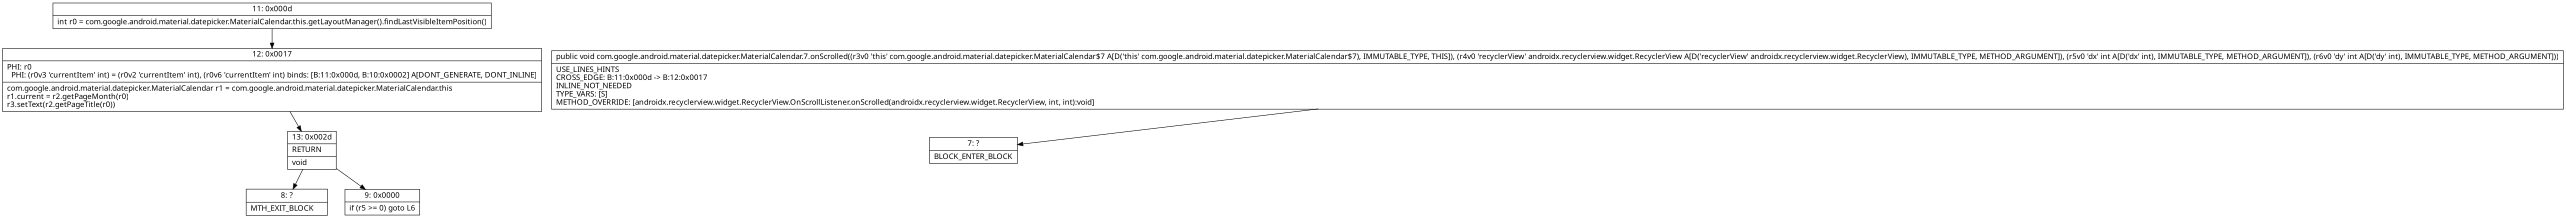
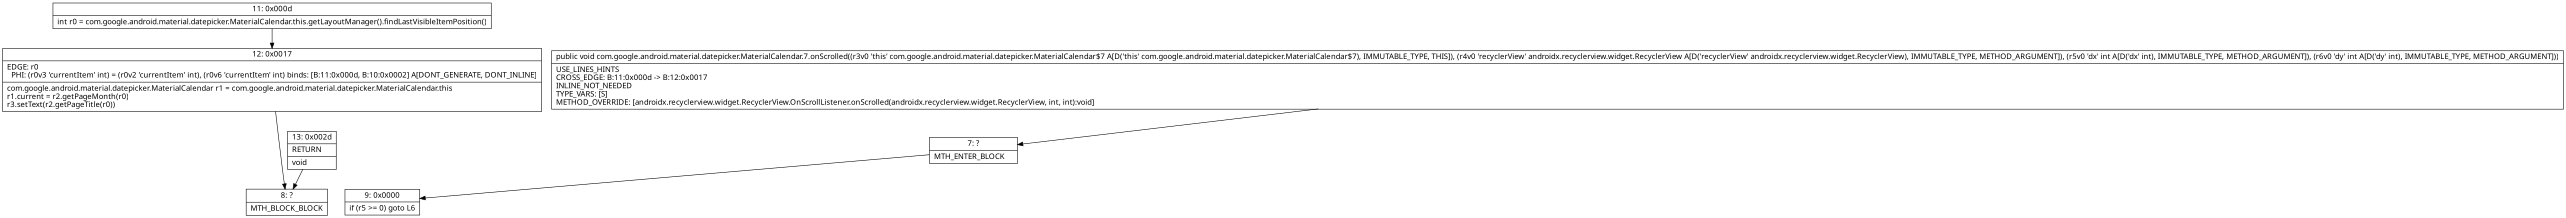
(20, 67) -> (24, 67)
(294, 119) -> (280, 148)
(973, 157) -> (969, 157)
(349, 177) -> (677, 176)
(282, 209) -> (287, 209)
